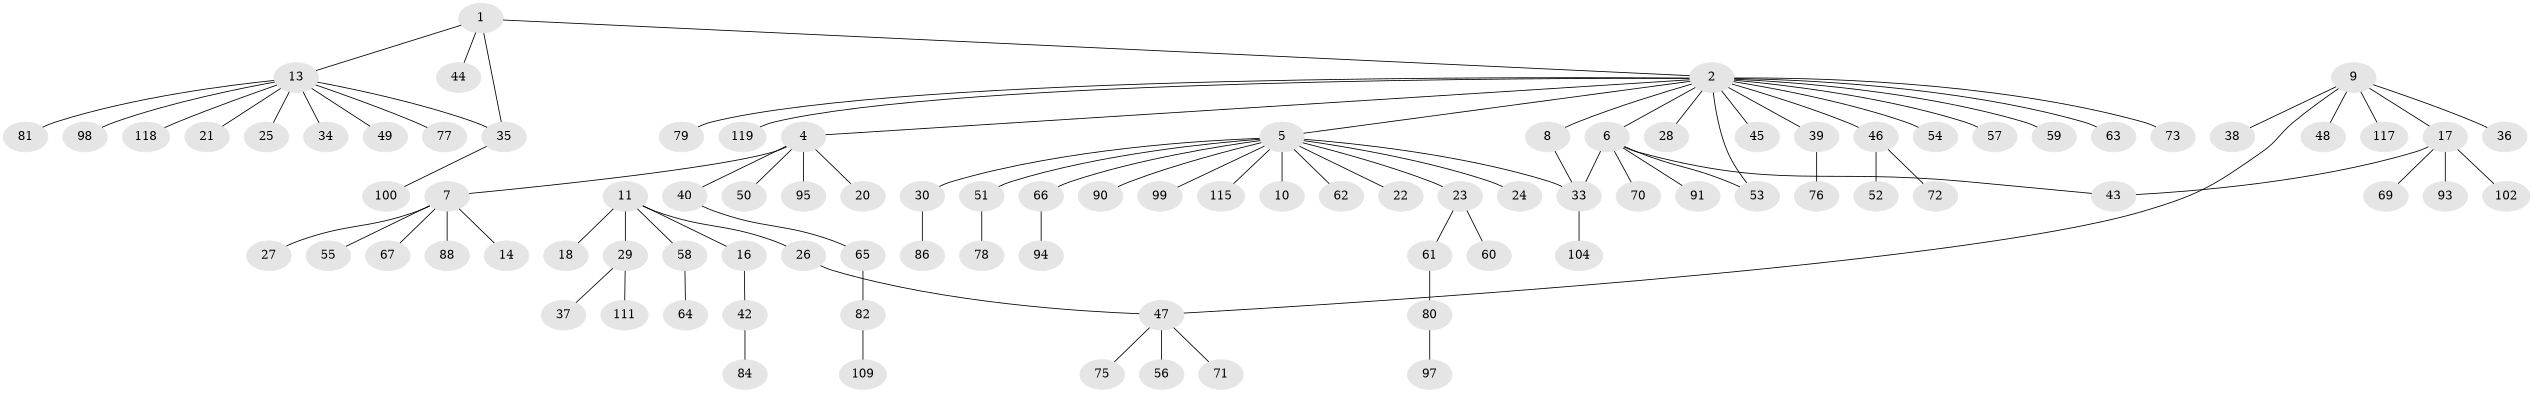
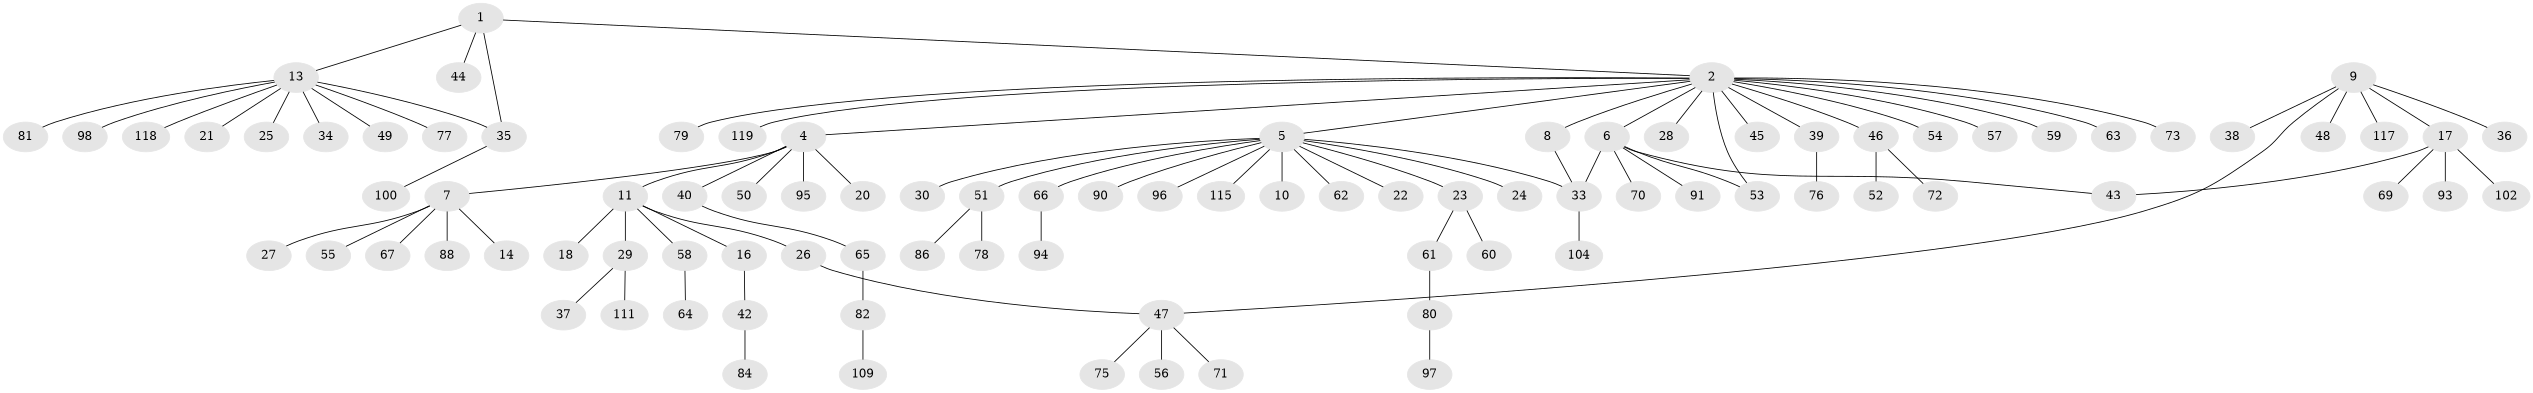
none -> (714, 167)
(1160, 196) -> (1160, 196)
(922, 226) -> (952, 226)
